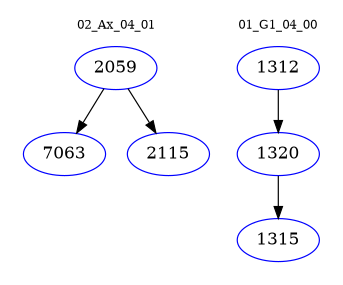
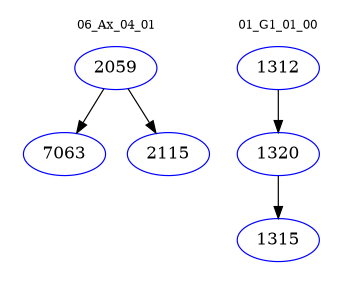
(116, 26) -> (116, 26)
(278, 26) -> (278, 26)
